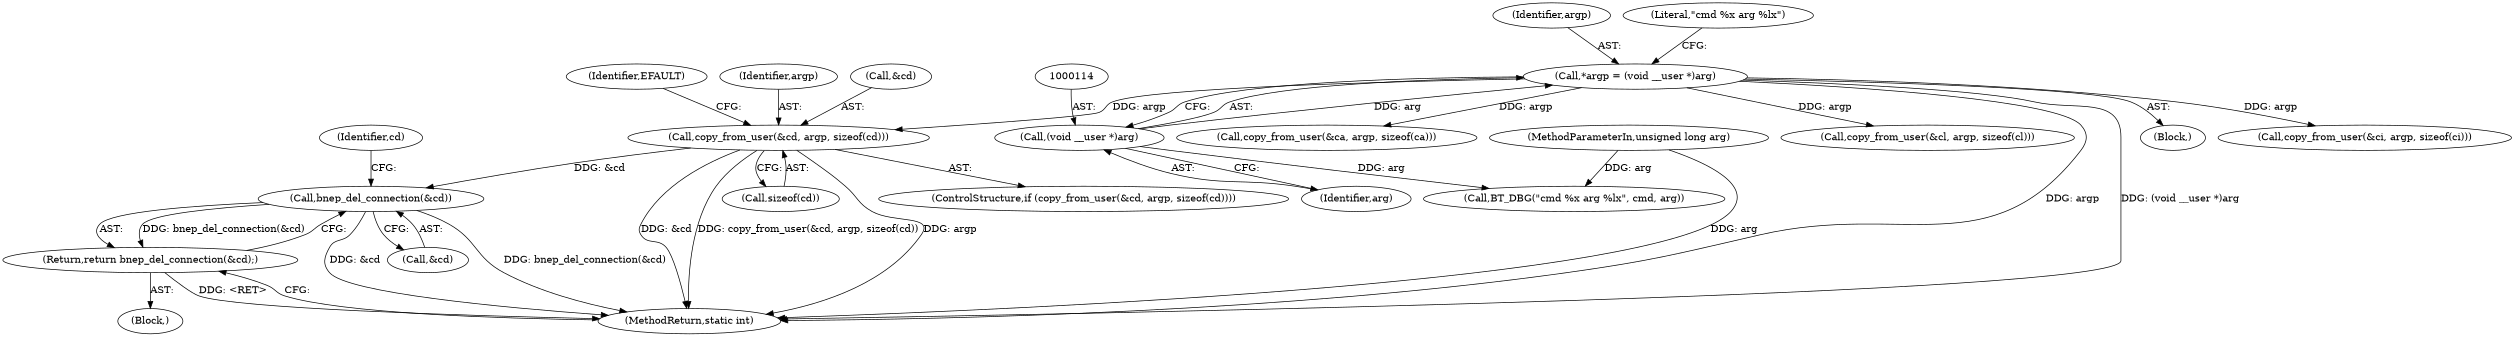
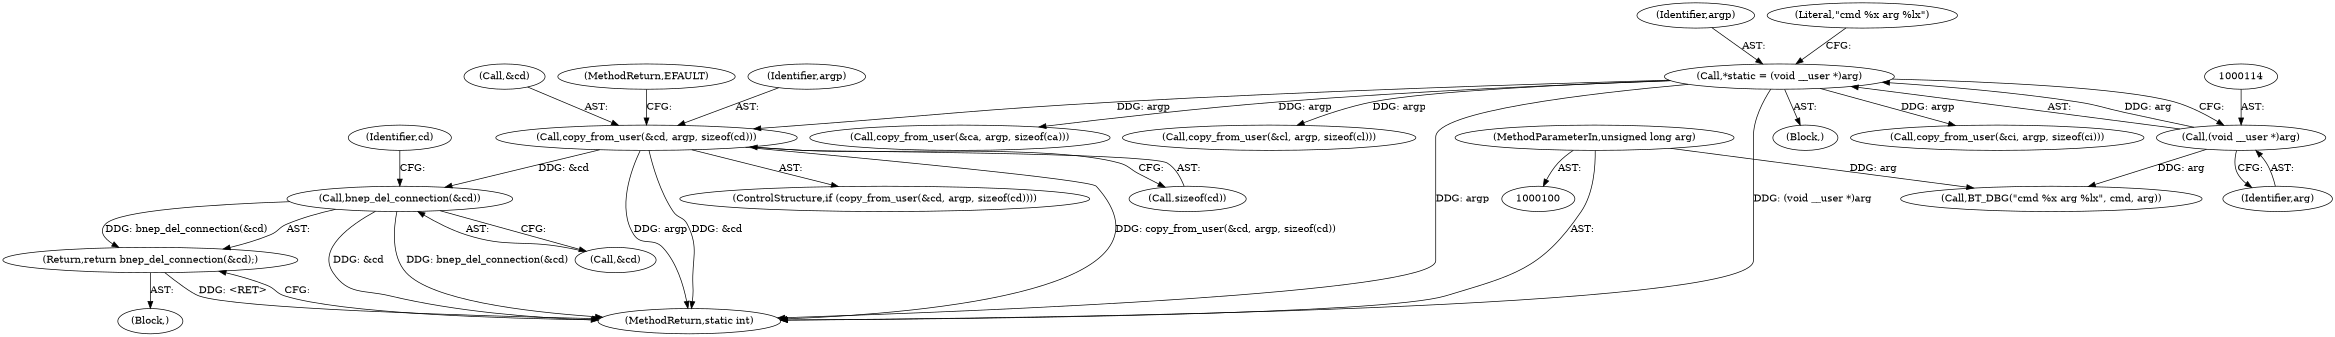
(637, 77) -> (647, 77)
(1635, 77) -> (1779, 77)
none -> (1538, 199)
(1734, 229) -> (1584, 229)
(295, 238) -> none
